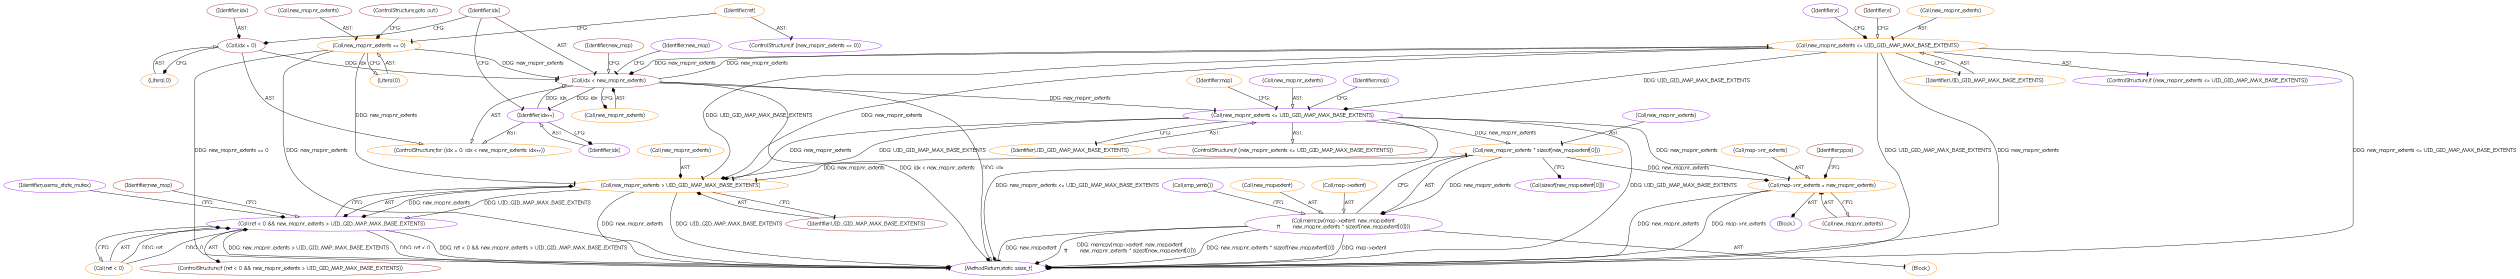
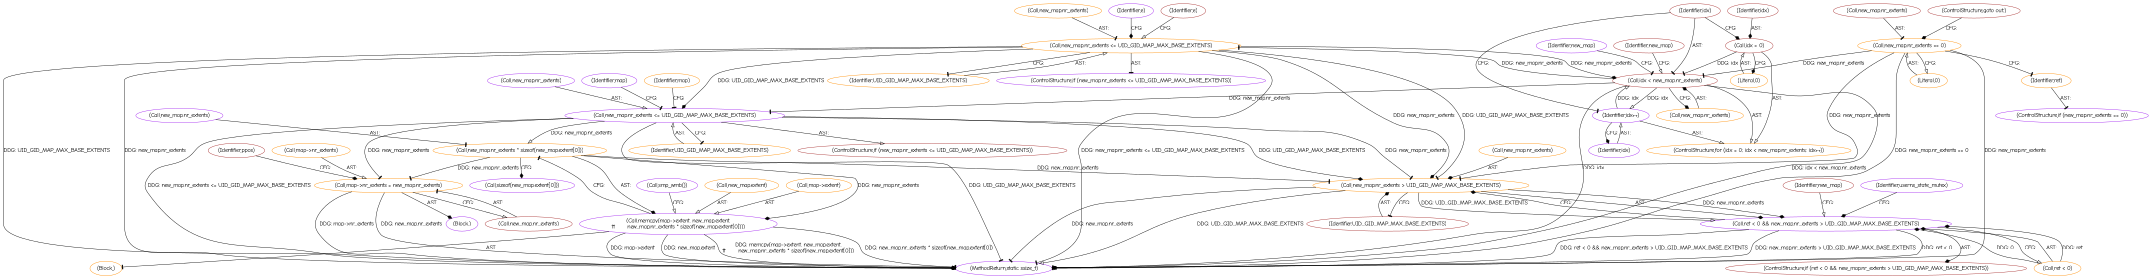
(565, 27) -> (1989, 60)
(573, 98) -> (1645, 97)
(1665, 173) -> (451, 167)
